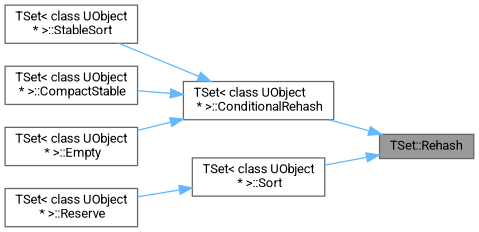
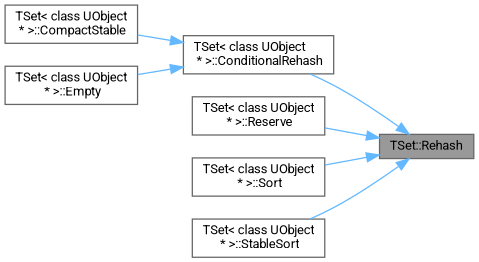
(159, 60) -> (356, 195)
(159, 193) -> (346, 132)
